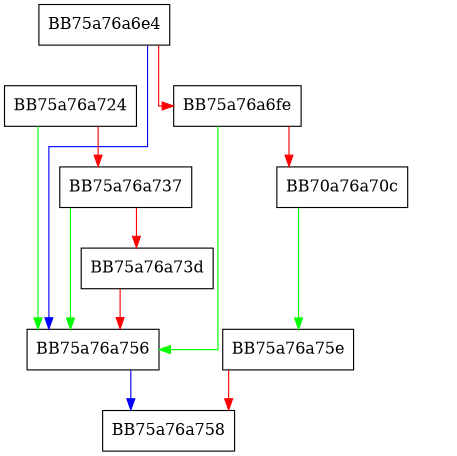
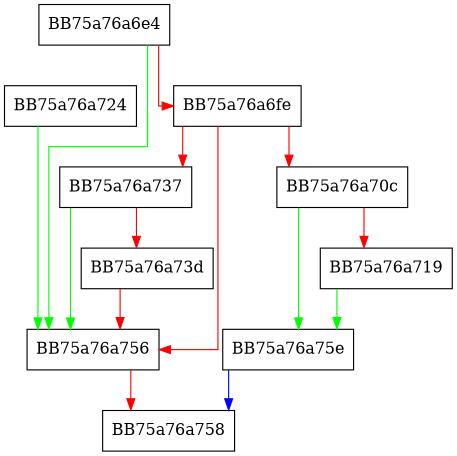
(98, 139) -> (183, 141)
(63, 147) -> (63, 147)
(342, 187) -> (342, 187)
(218, 262) -> (218, 262)
none -> (386, 268)
(131, 384) -> (131, 384)
(229, 384) -> (229, 384)
